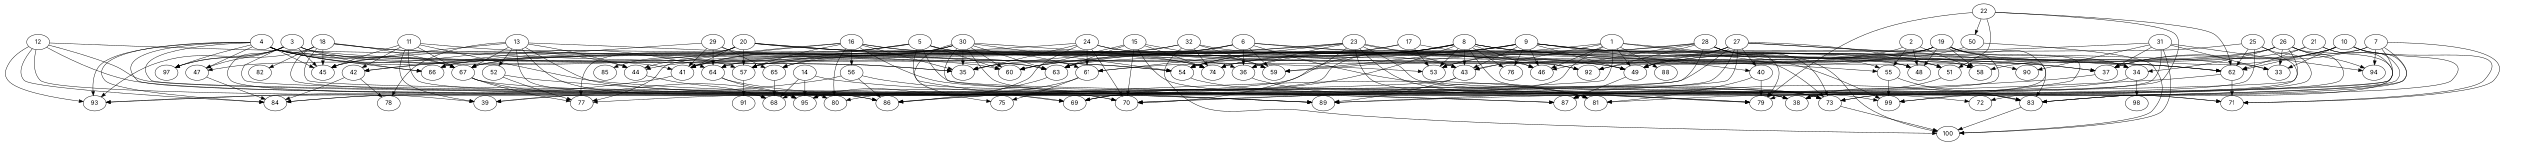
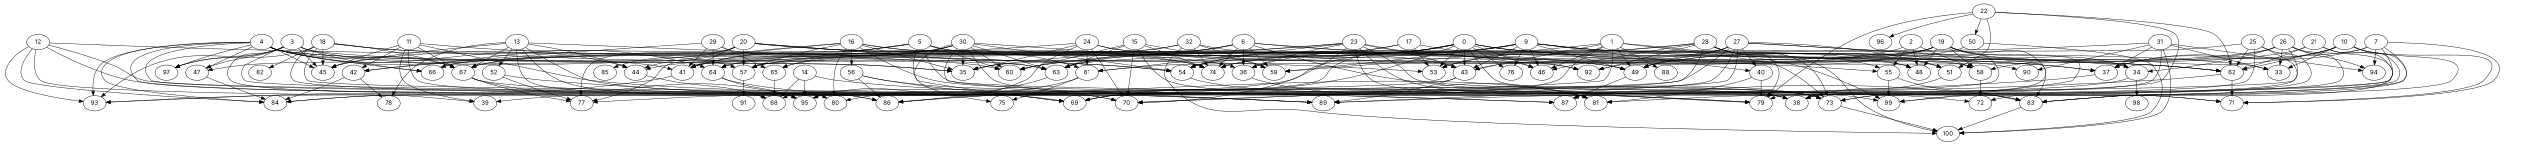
(1464, 42) -> (1464, 42)
none -> (1881, 42)
none -> (1230, 56)
none -> (1980, 86)
(671, 91) -> (961, 90)
